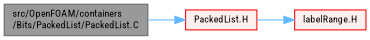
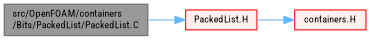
(330, 20) -> (330, 20)
